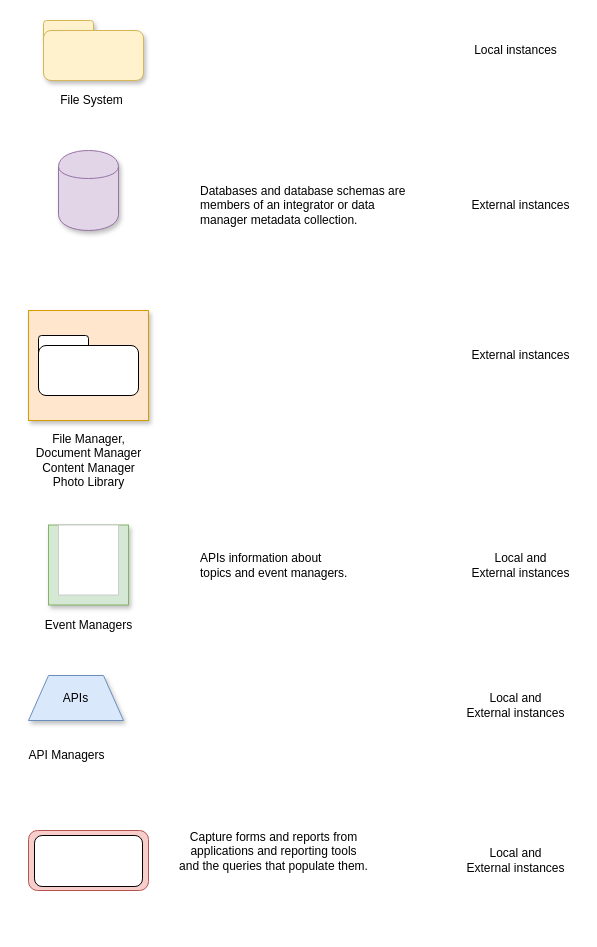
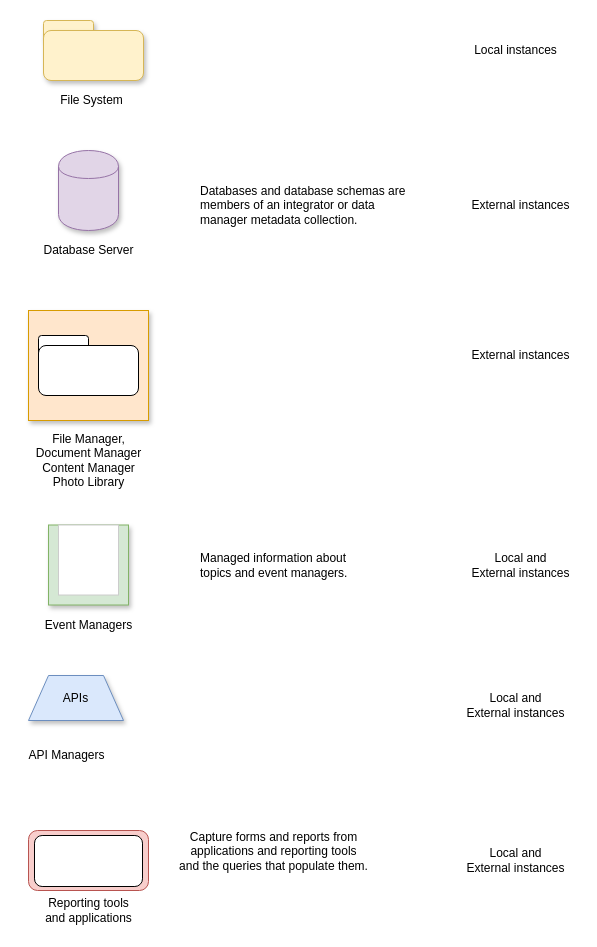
none -> (89, 251)
(280, 566) -> (280, 566)
none -> (89, 911)
